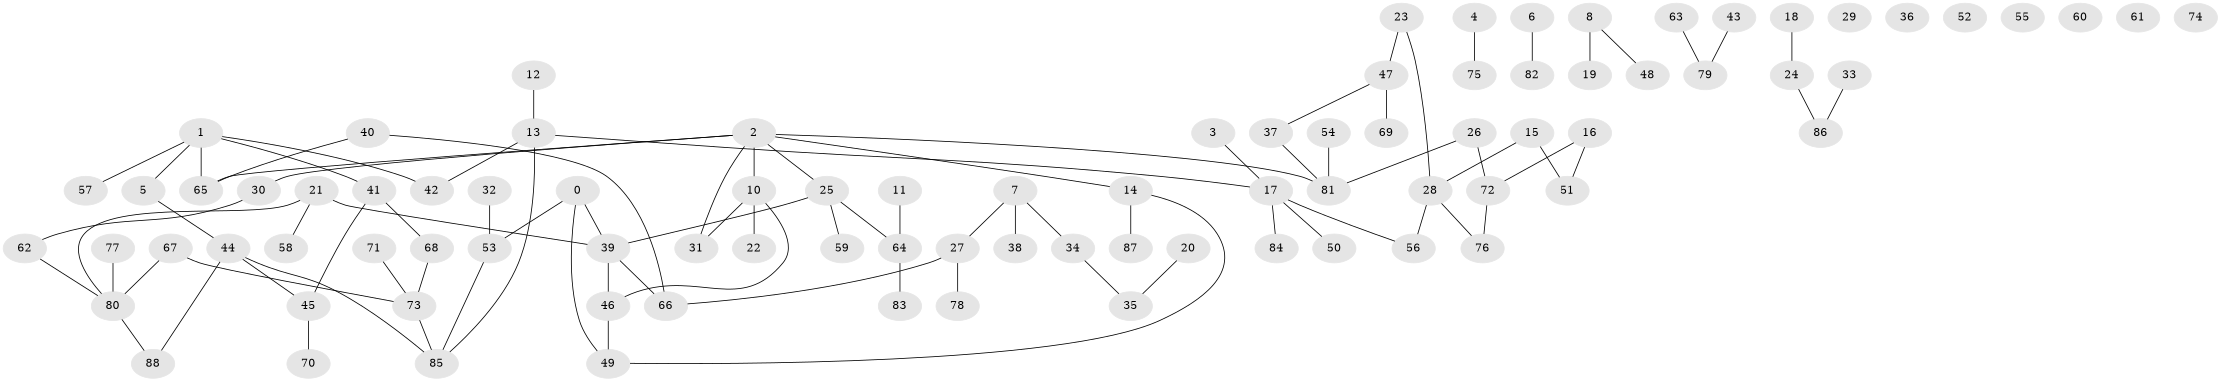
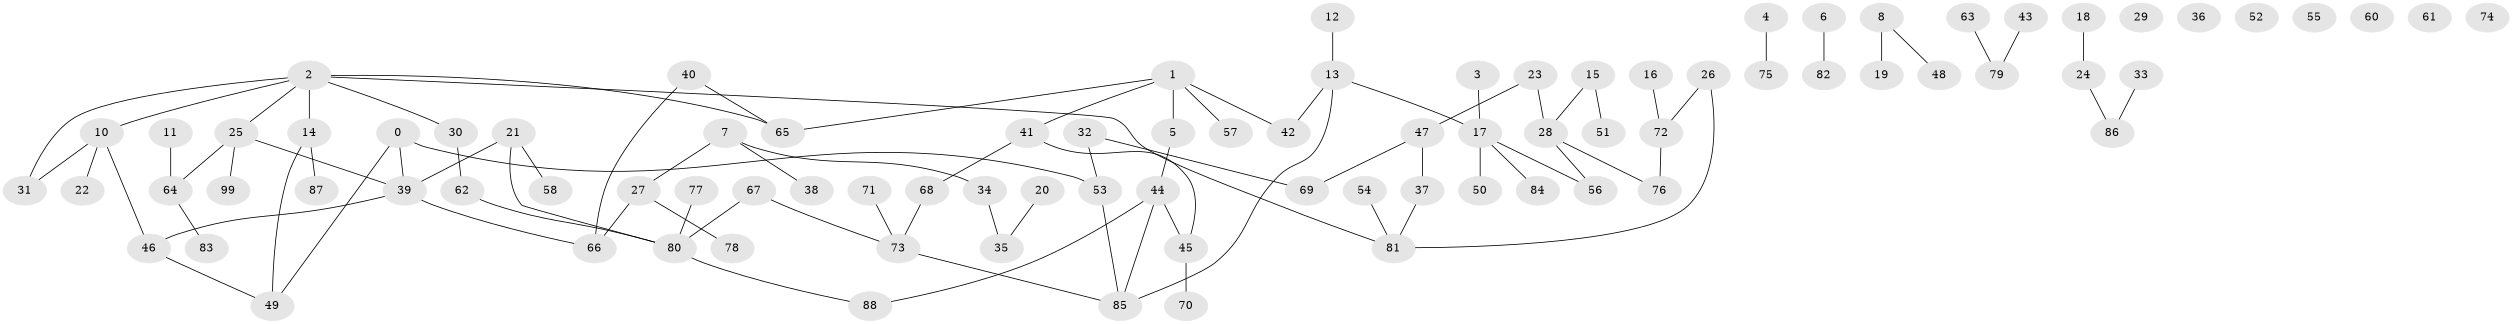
none -> (1196, 162)
(1579, 162) -> none
(842, 248) -> (228, 191)
